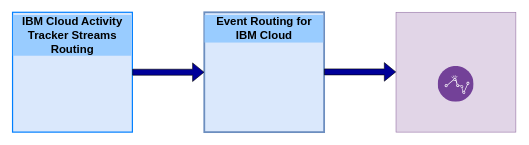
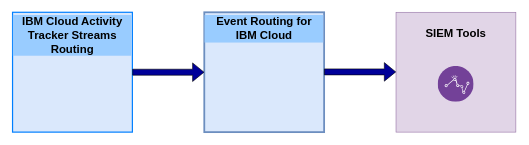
none -> (456, 33)
